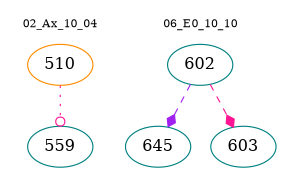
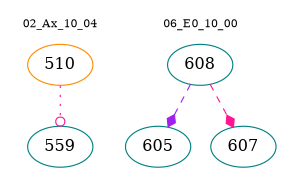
(201, 24) -> (201, 24)
(200, 65) -> (200, 65)
(158, 147) -> (158, 147)
(243, 147) -> (243, 147)
